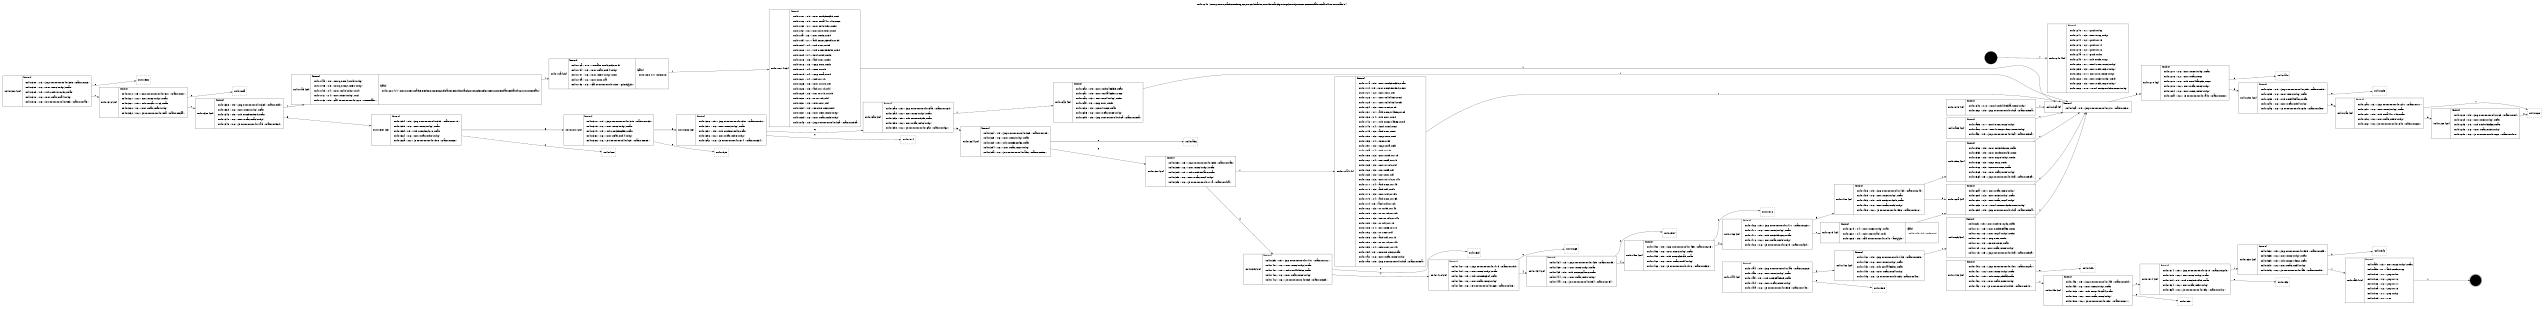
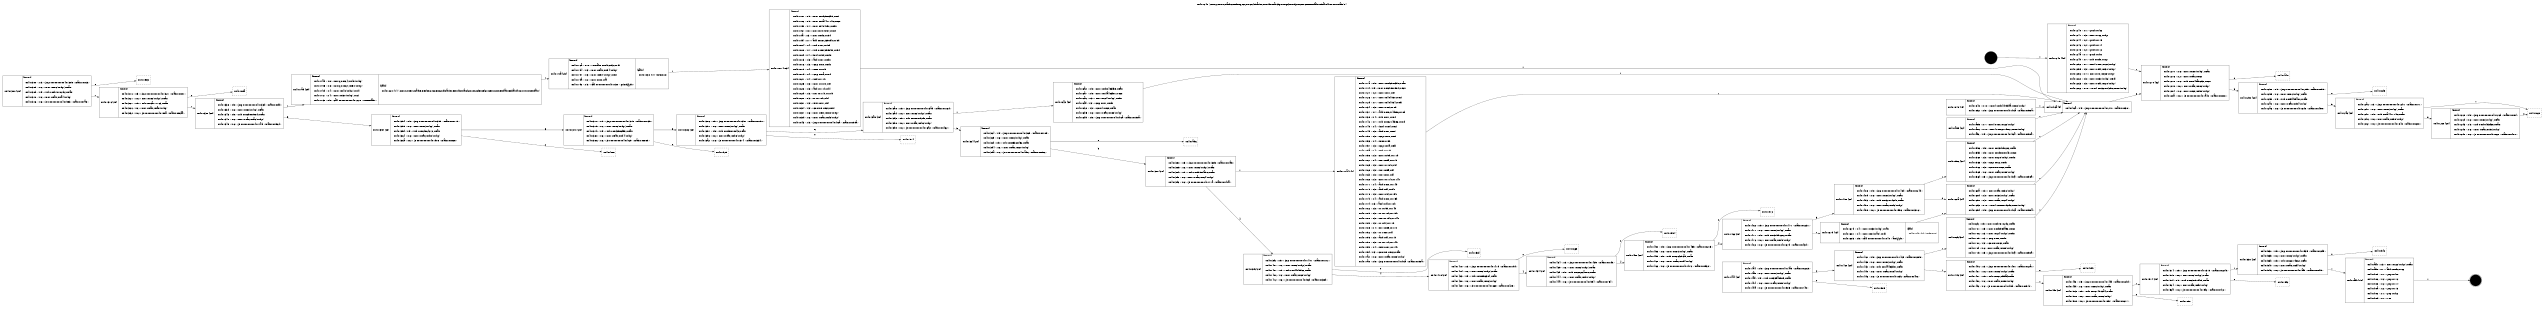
none -> (2134, 70)
none -> (1934, 271)
